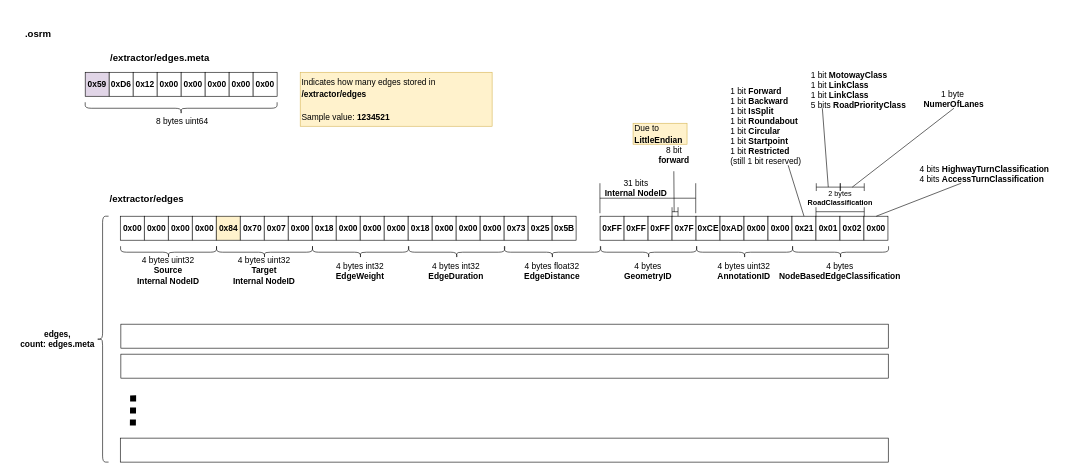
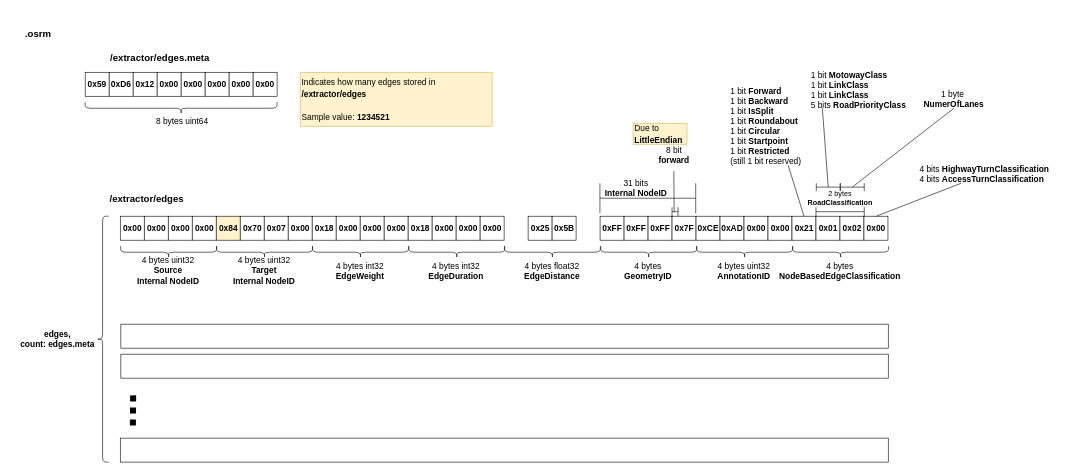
(97, 84) -> (97, 84)
(516, 228) -> none
